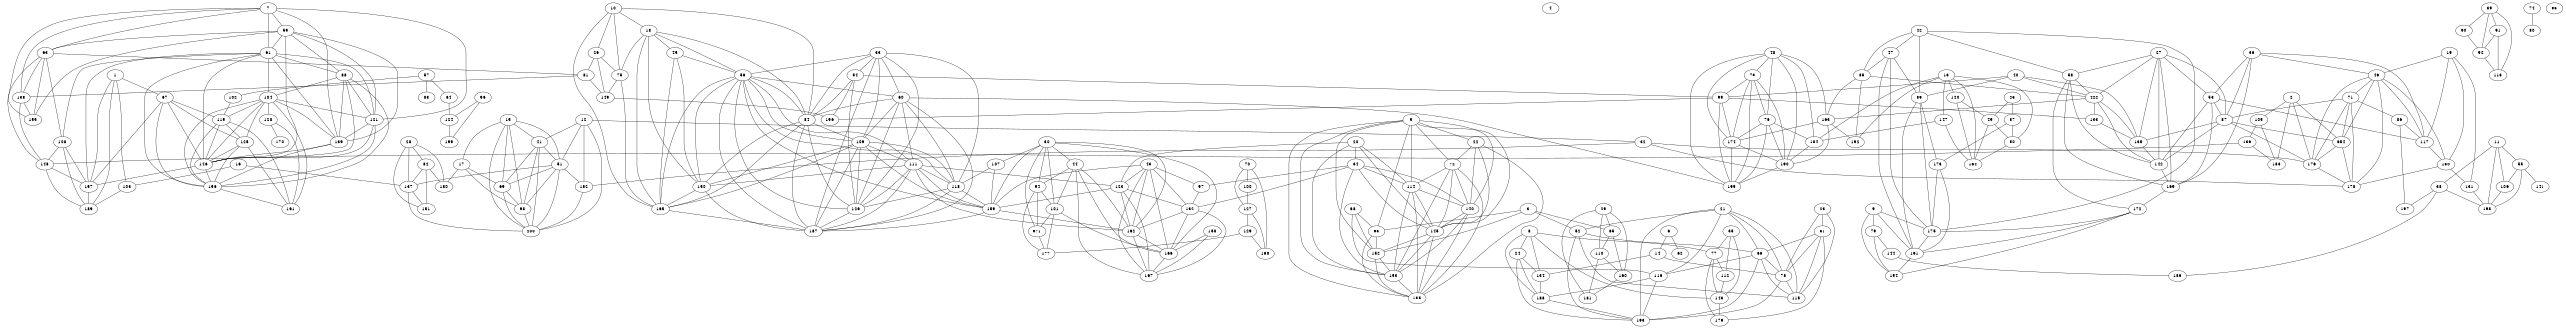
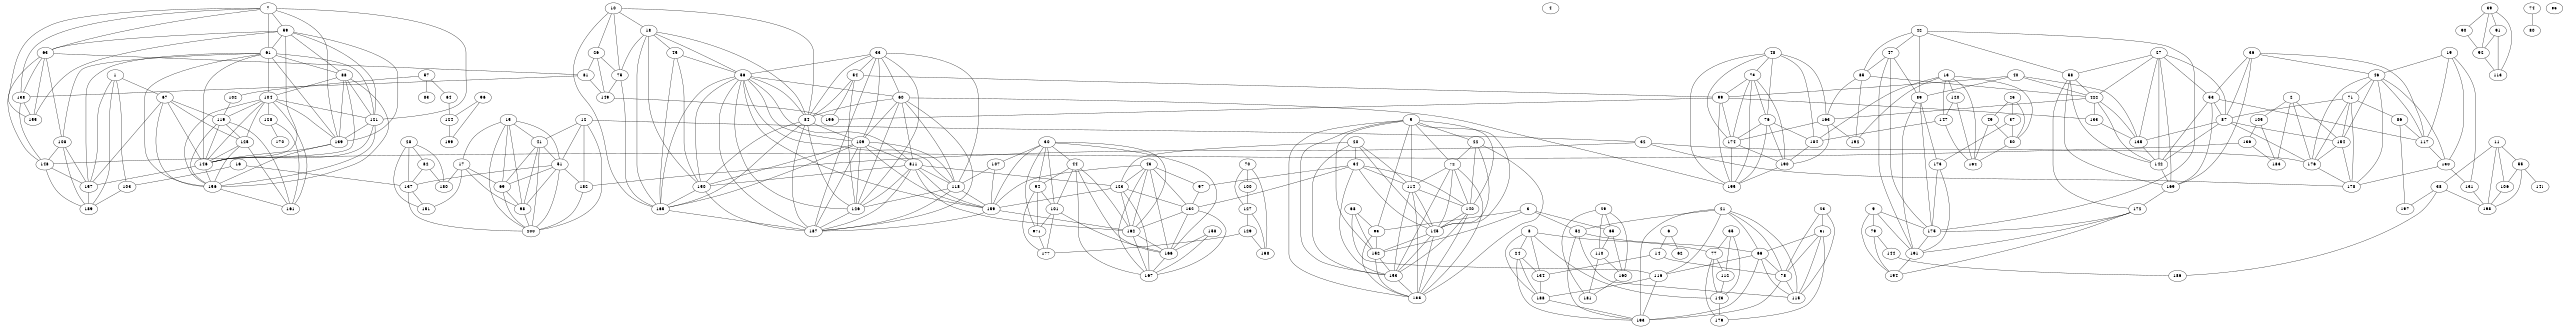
(1797, 106) -> none
(1968, 106) -> (1950, 108)
none -> (2025, 120)
(2341, 142) -> (2341, 142)
(914, 164) -> (914, 164)
(426, 187) -> (455, 193)
